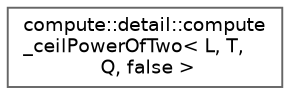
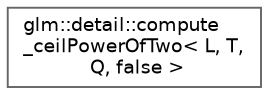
(145, 47) -> (134, 47)
